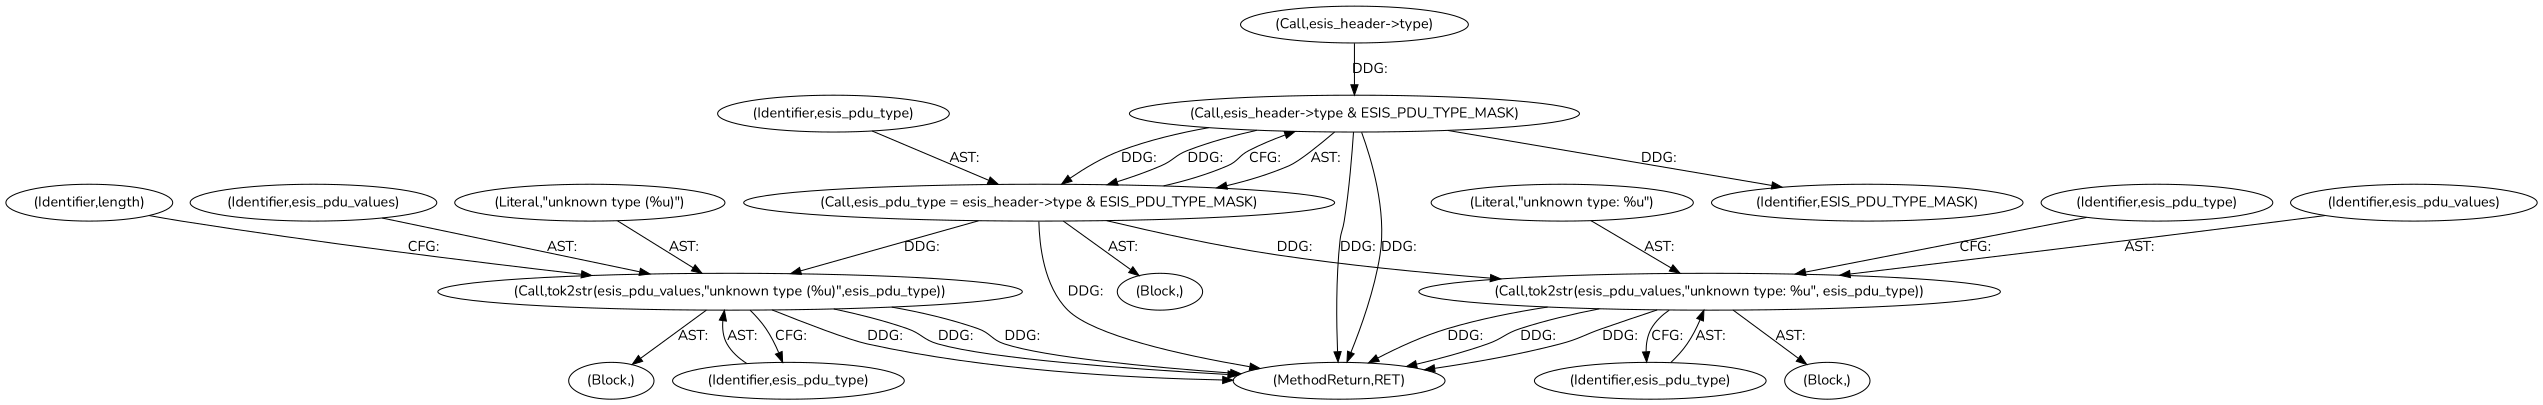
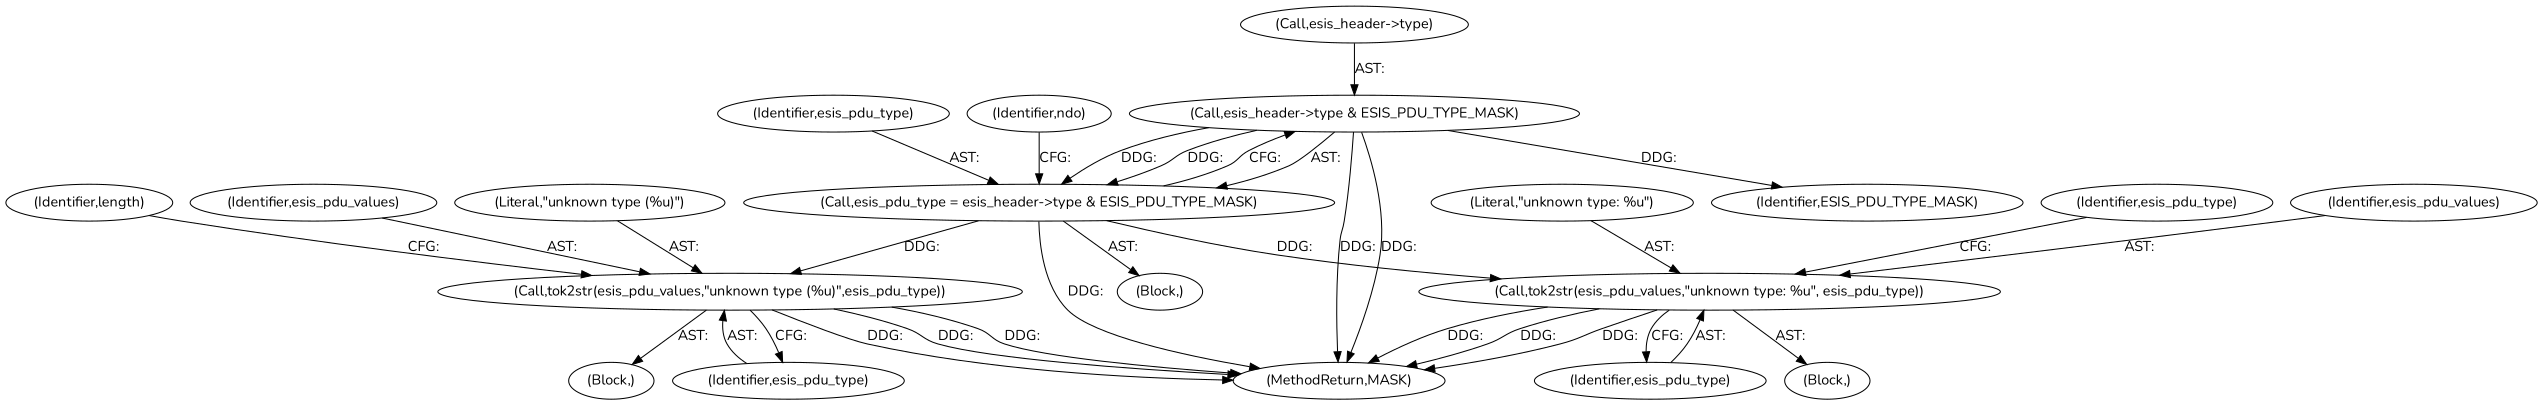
(1372, 69) -> (1372, 69)
none -> (1039, 114)
(1339, 381) -> (1339, 381)
